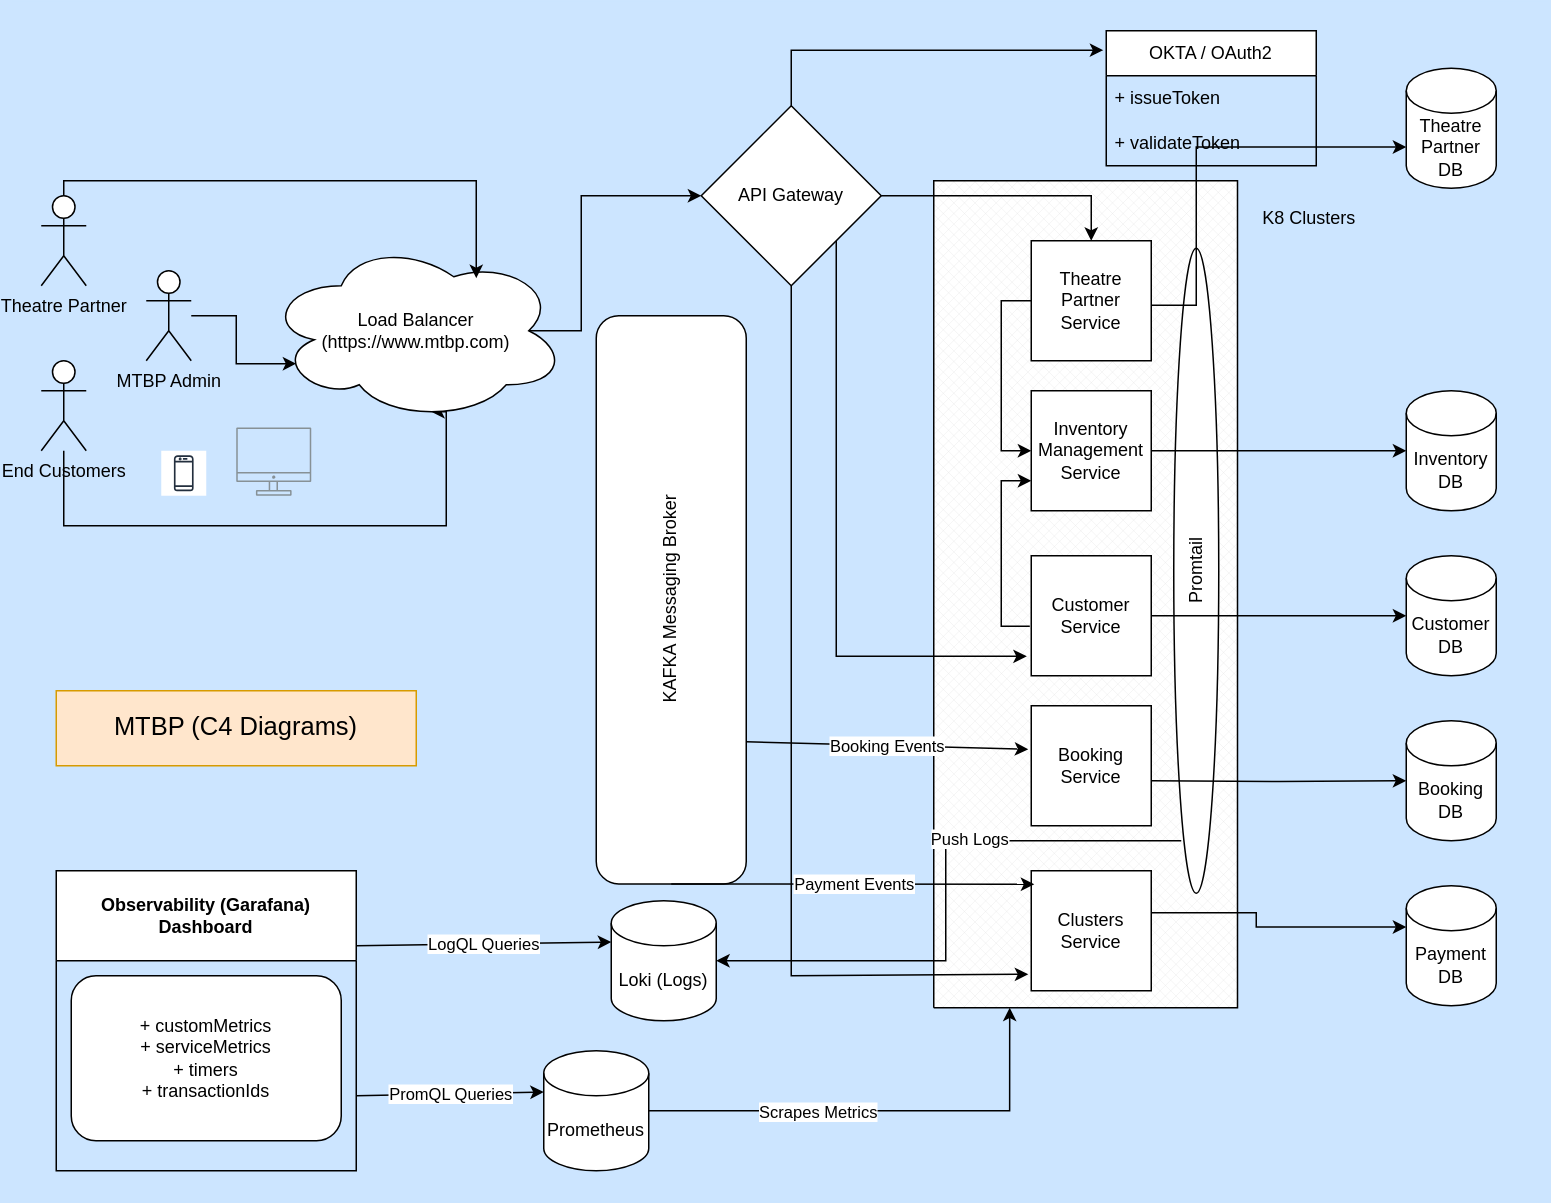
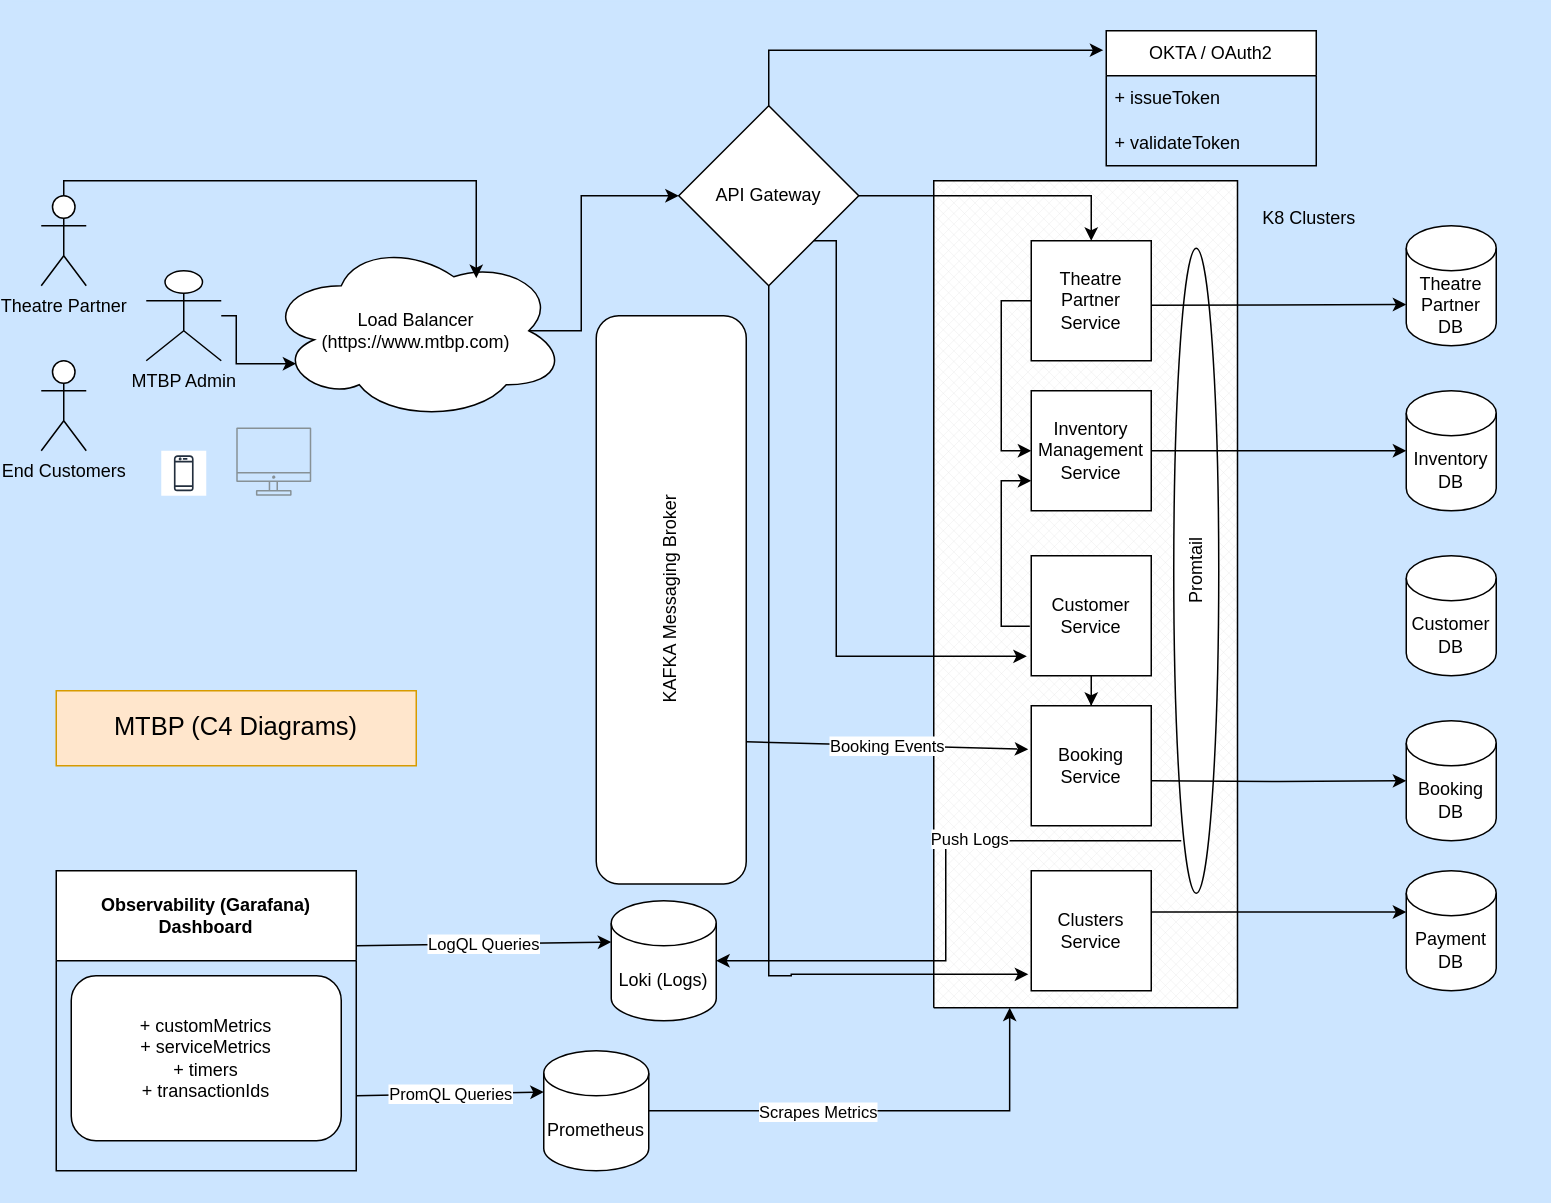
(1451, 128) -> (1451, 286)
(791, 196) -> (769, 196)
(169, 316) -> (184, 316)
(277, 526) -> none
(1167, 616) -> (1091, 706)
(876, 884) -> none
(1451, 946) -> (1451, 931)
